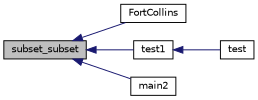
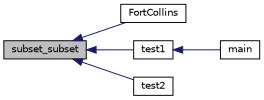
(237, 50) -> (240, 50)
(153, 86) -> (153, 86)
